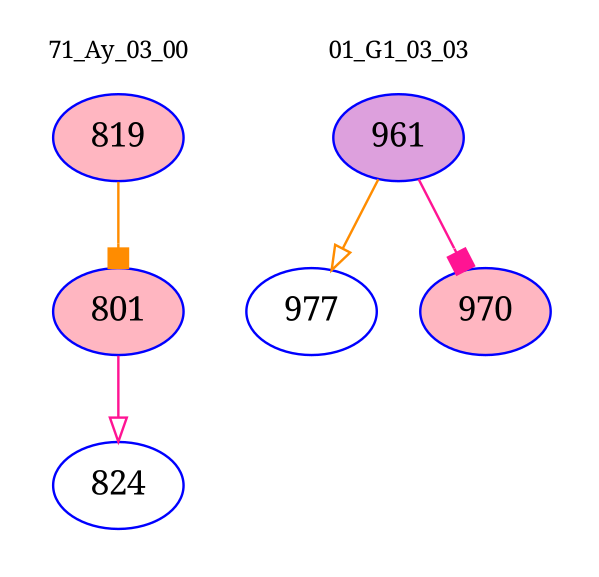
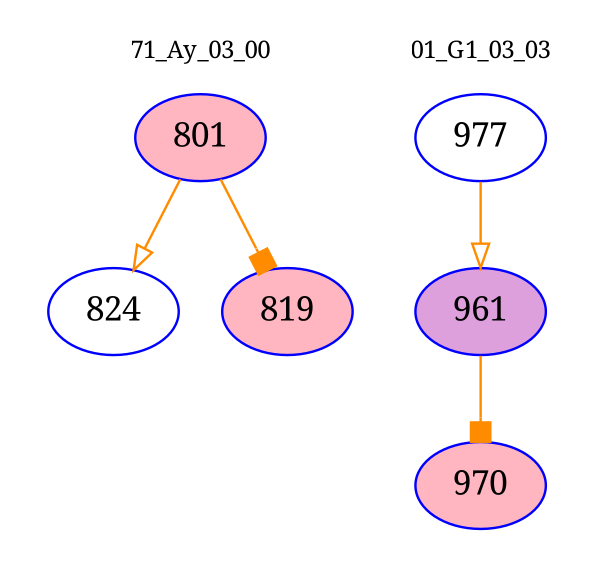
(118, 213) -> (238, 214)
(361, 214) -> (481, 213)
(436, 214) -> (481, 387)
(118, 387) -> (163, 214)
